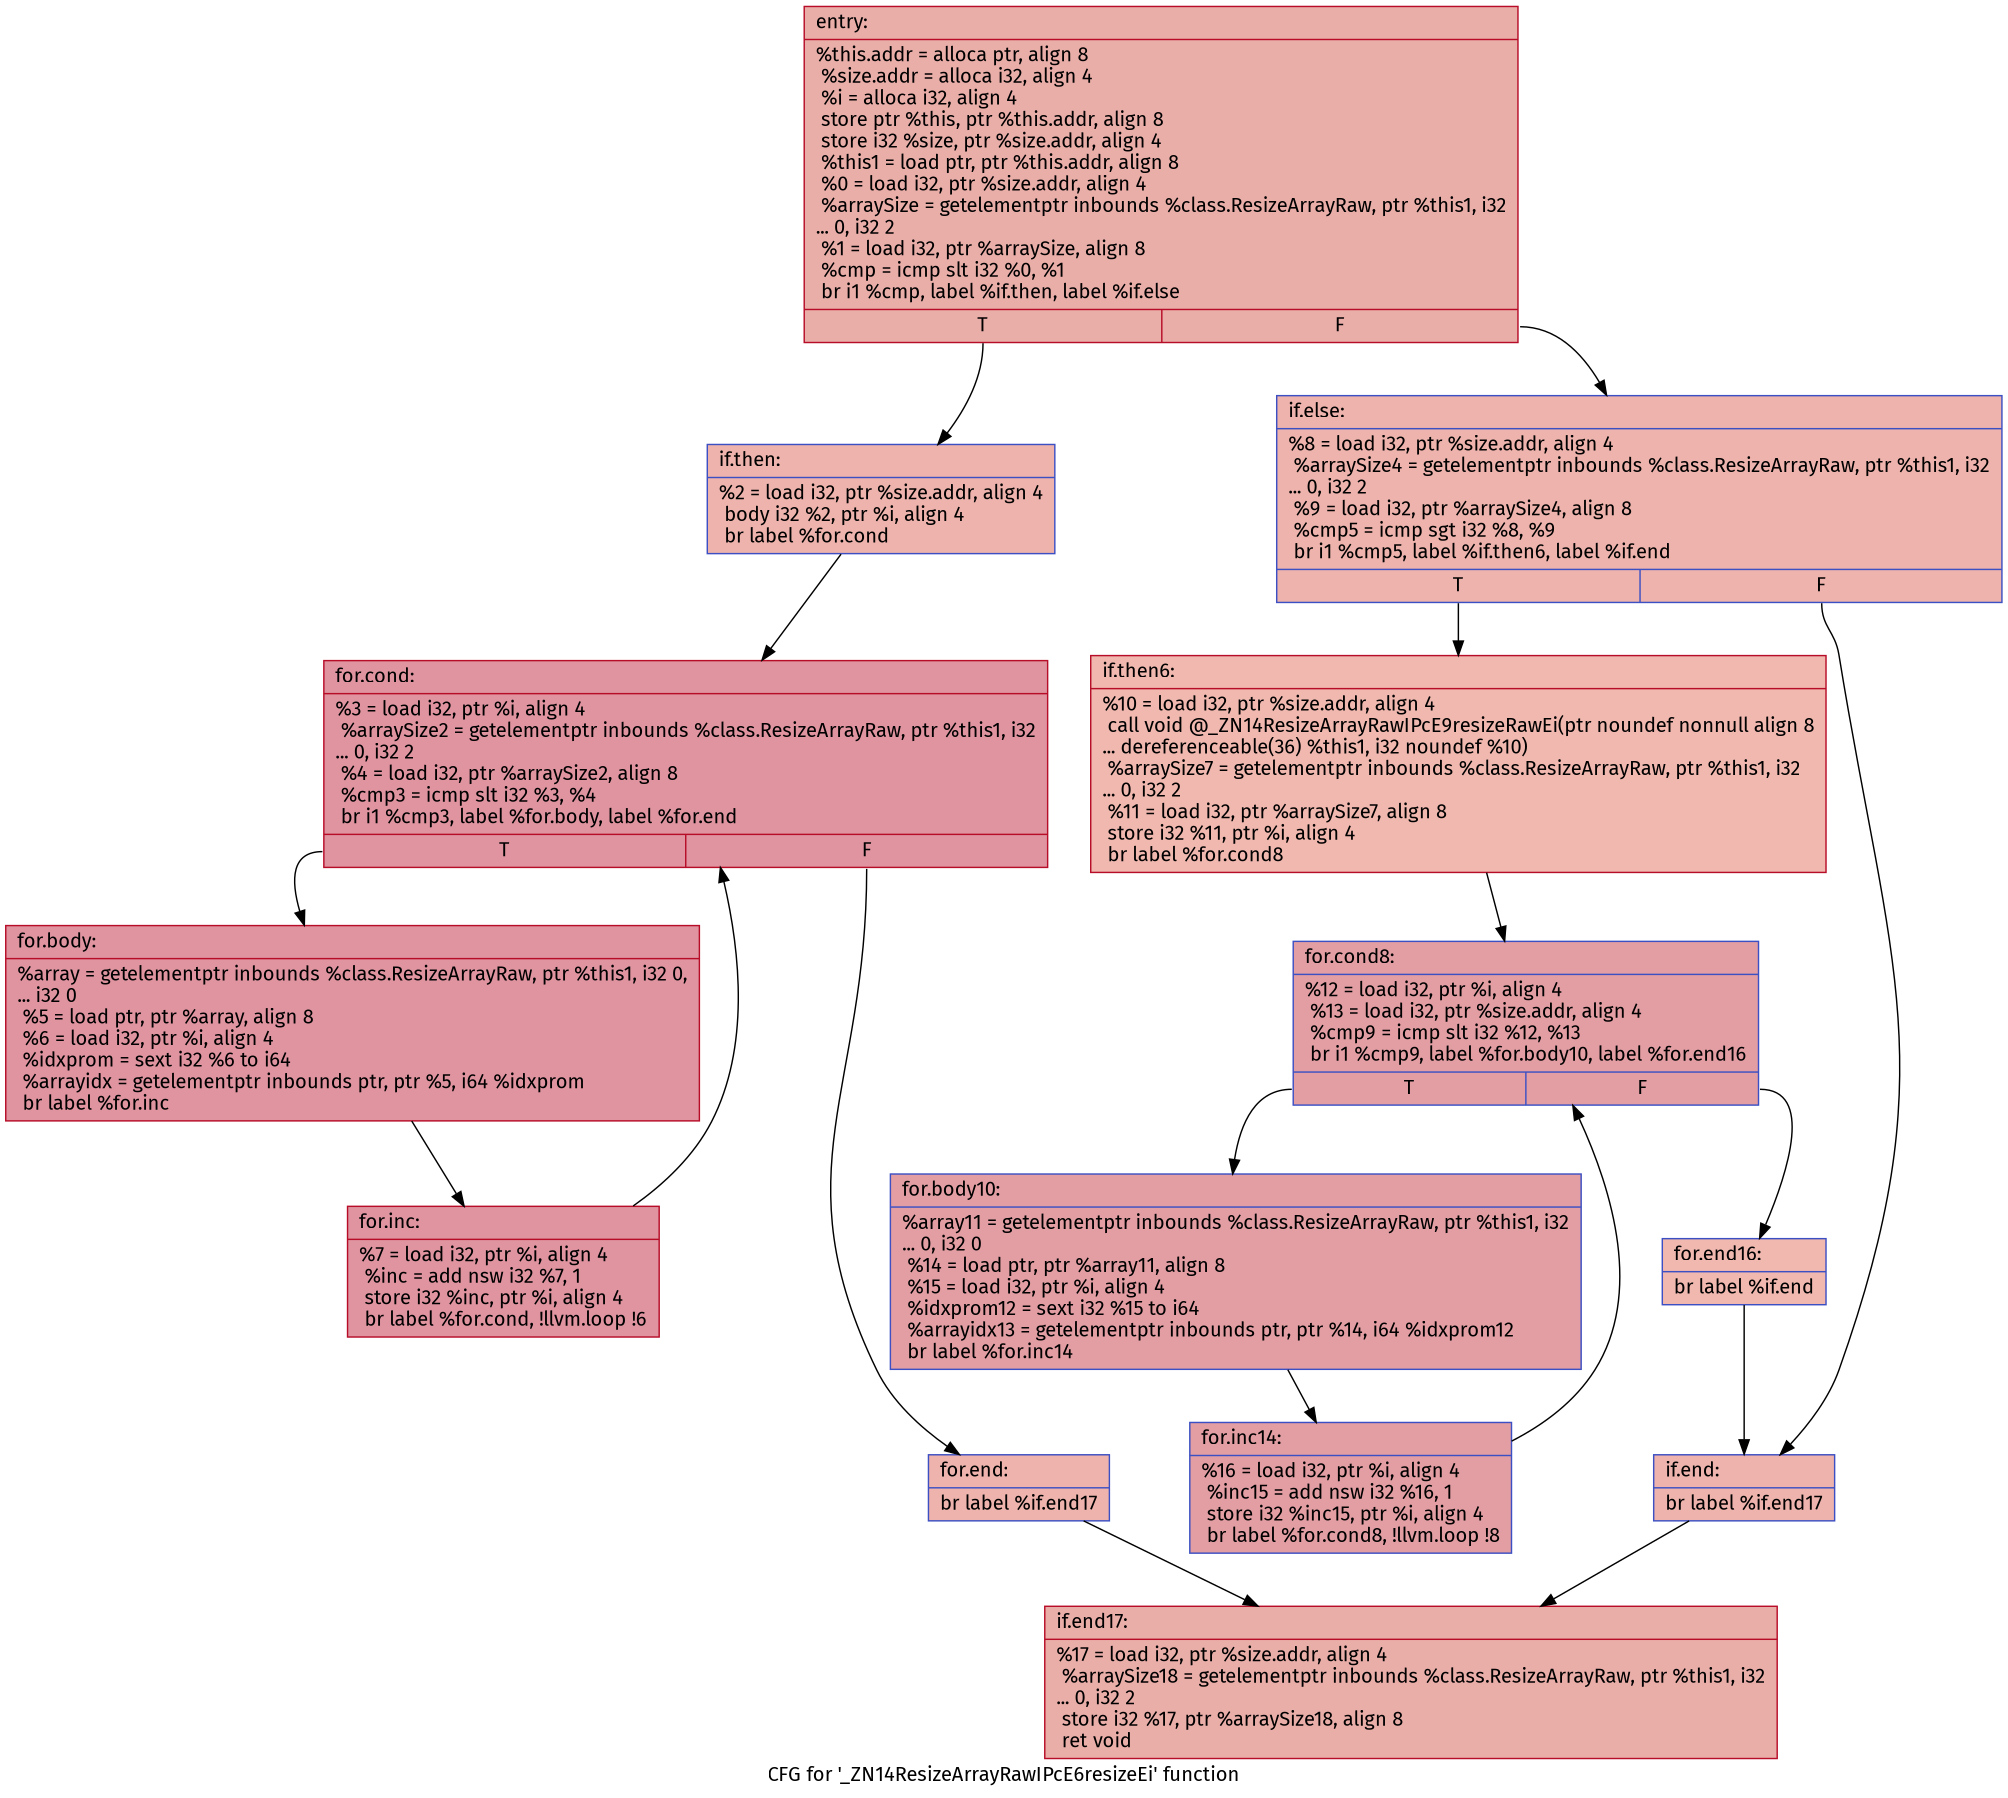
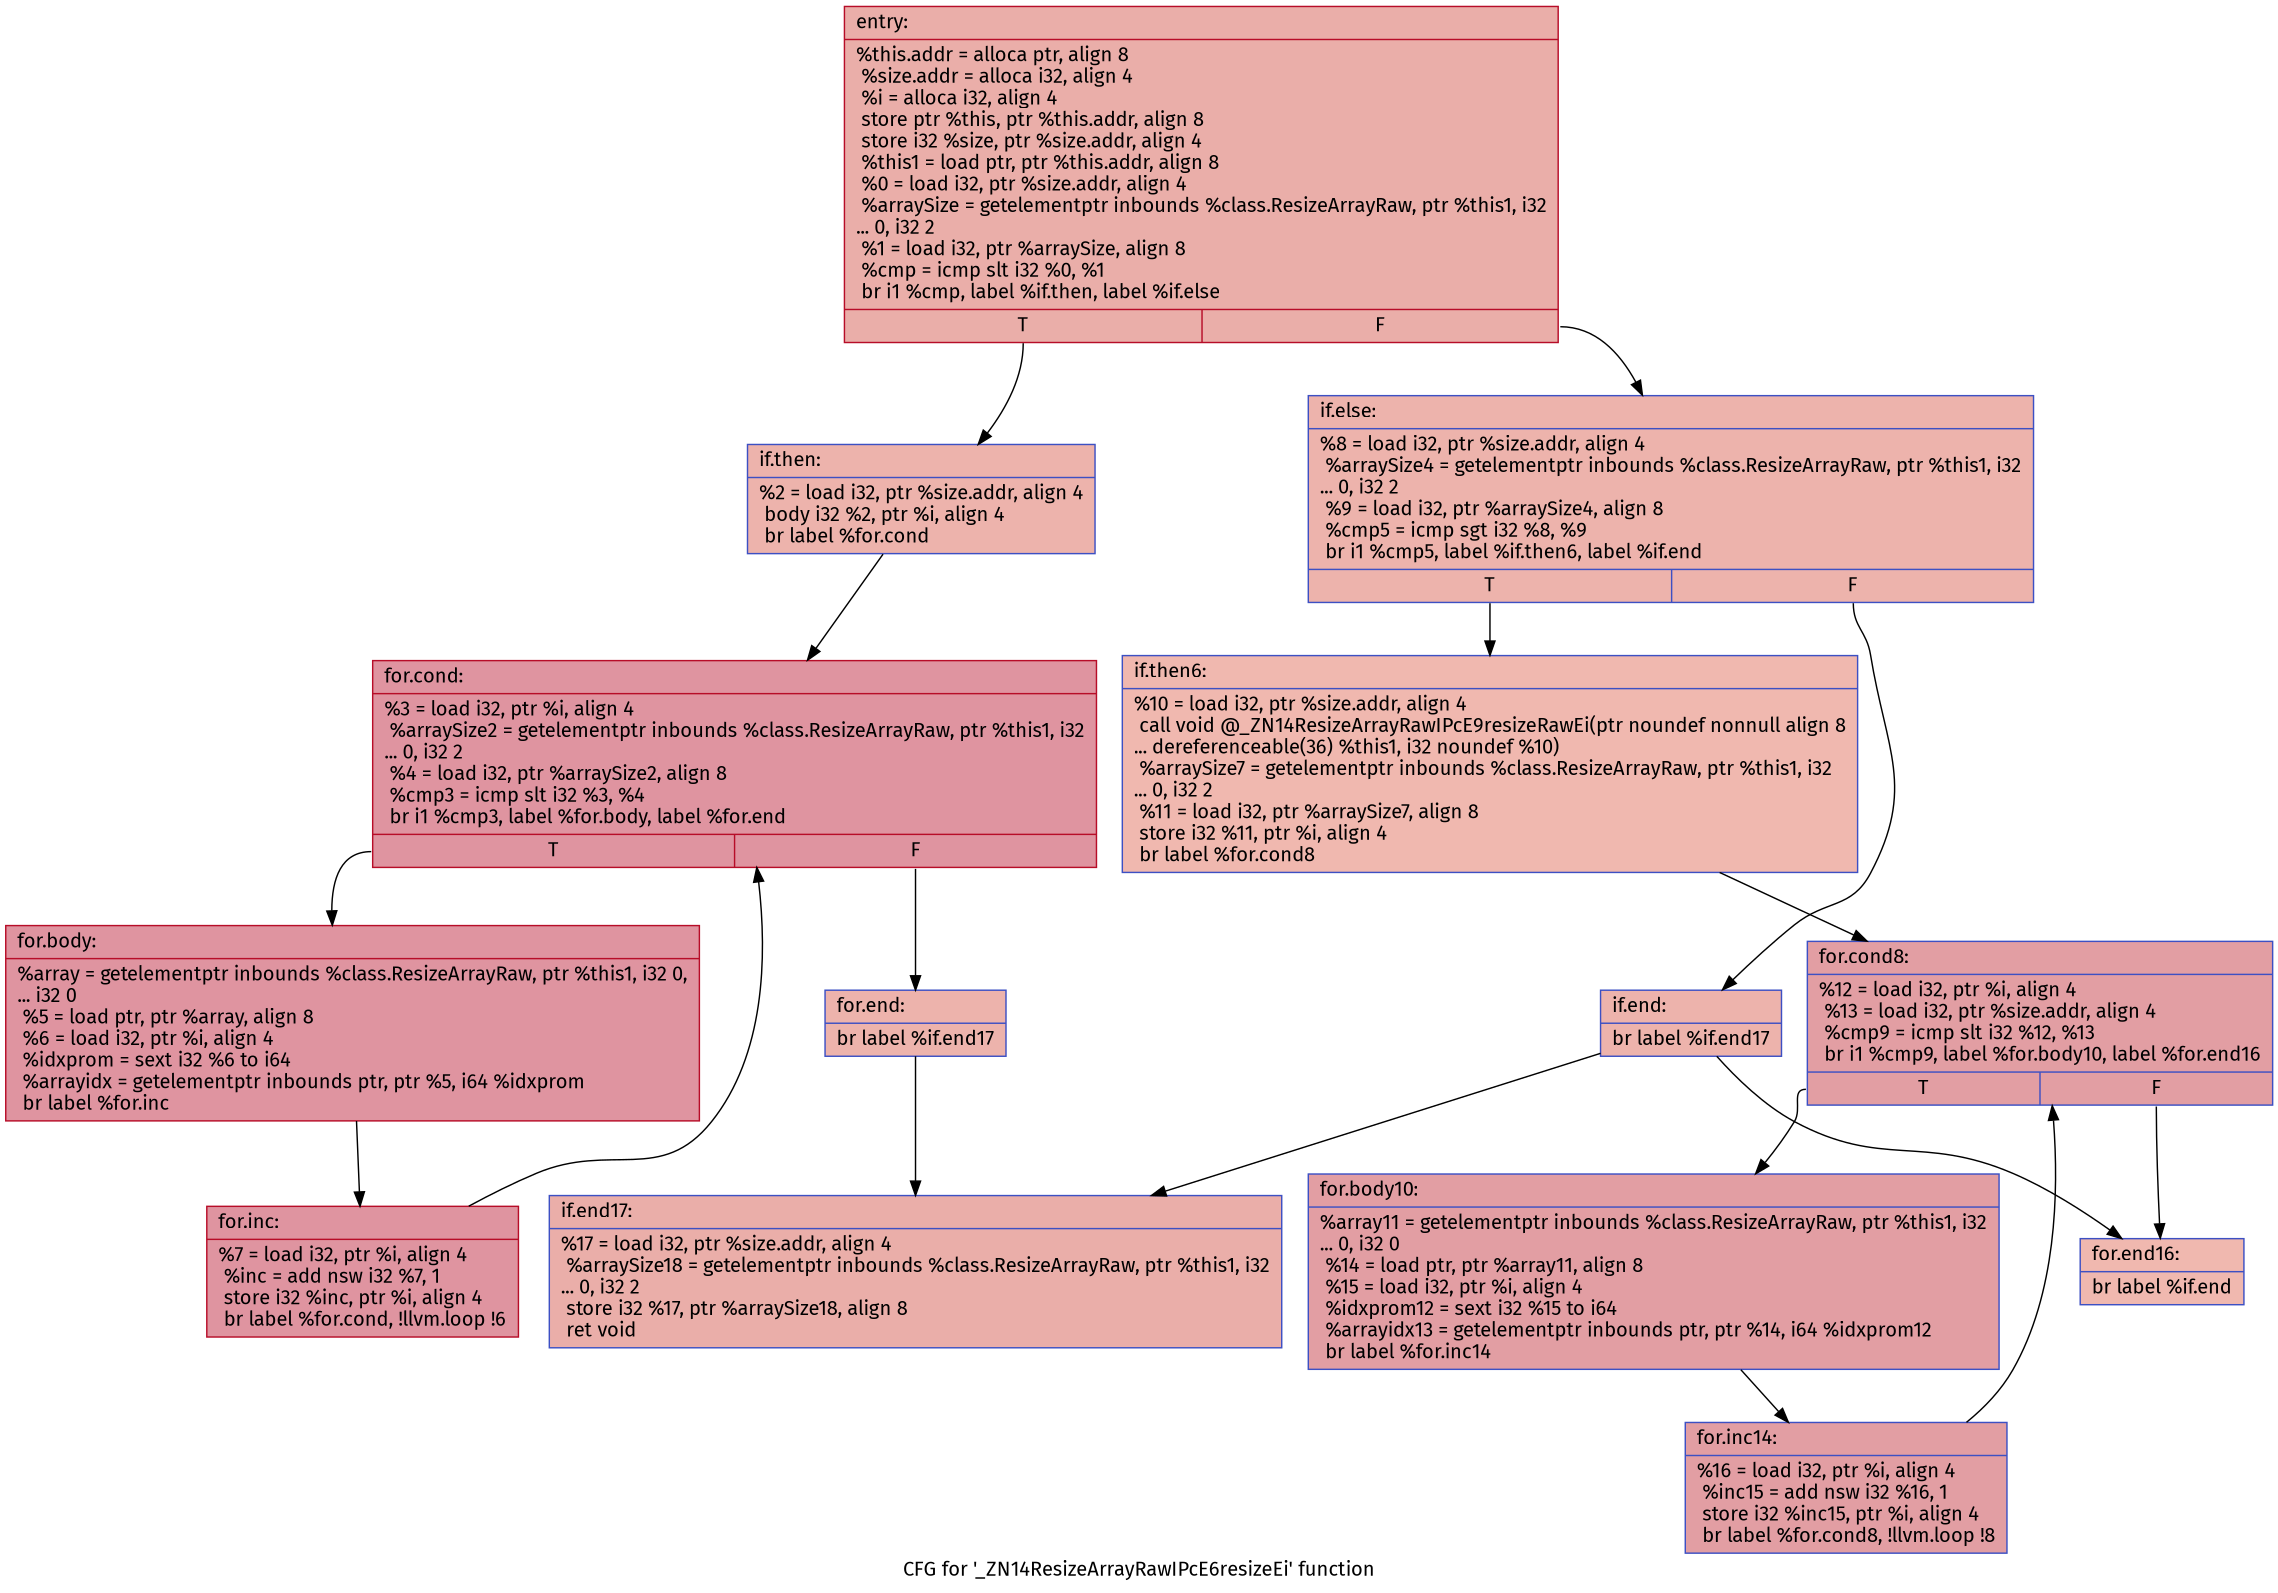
(1458, 764) -> (1490, 764)
(1744, 1372) -> (1908, 1151)
(1411, 1682) -> (916, 1272)
